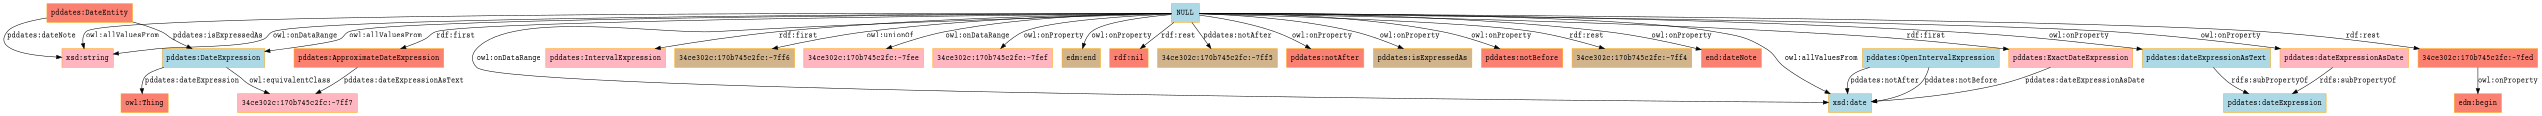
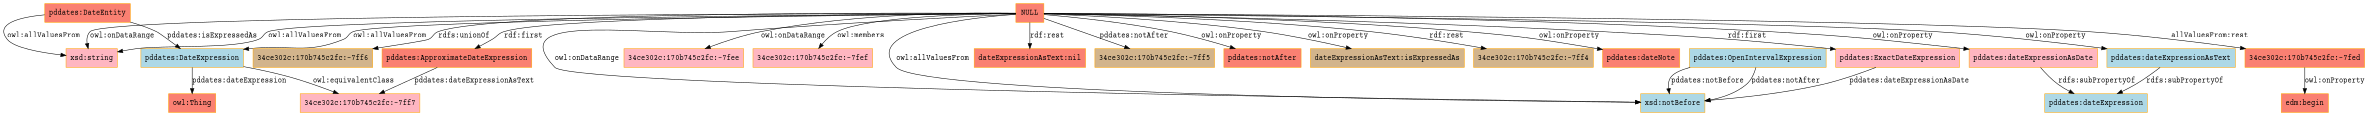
(1185, 13) -> (1030, 13)
(42, 35) -> (44, 35)
(890, 35) -> (464, 35)
(1054, 35) -> (861, 35)
(2363, 35) -> (2210, 35)
(606, 58) -> none
(1081, 58) -> none
(1129, 58) -> (1030, 58)
(1423, 58) -> (1387, 58)
(1522, 58) -> none
(1731, 58) -> (1641, 58)
(1850, 103) -> (1673, 103)
